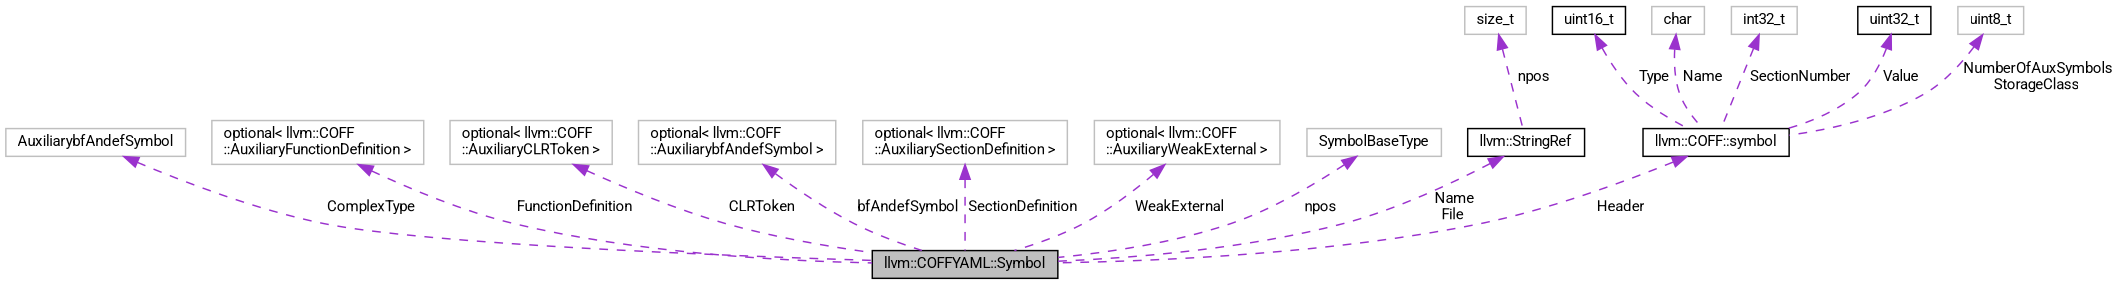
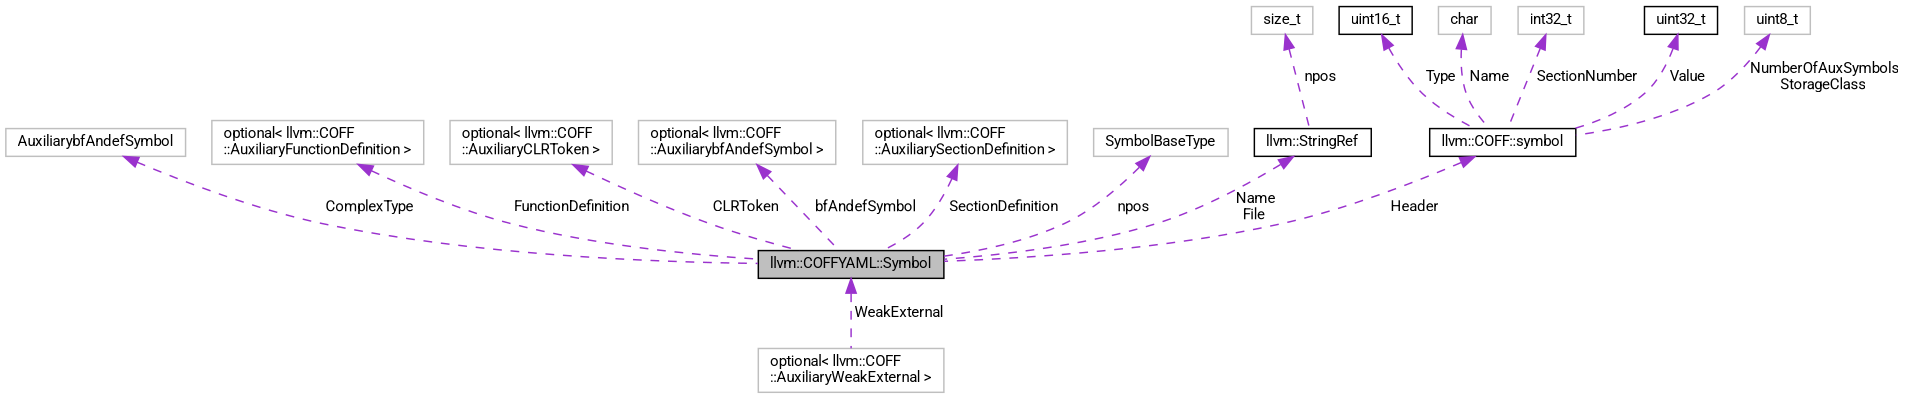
(1088, 221) -> (851, 321)
